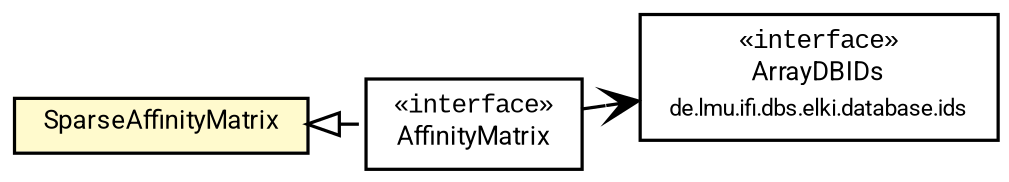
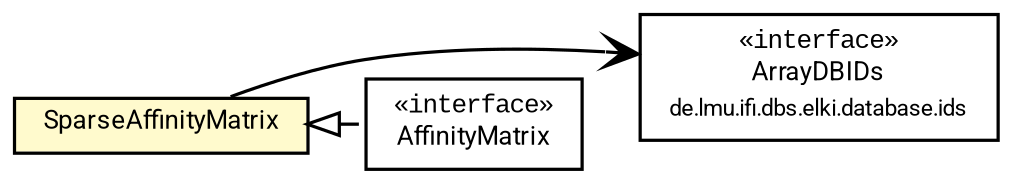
(593, 107) -> (415, 54)
